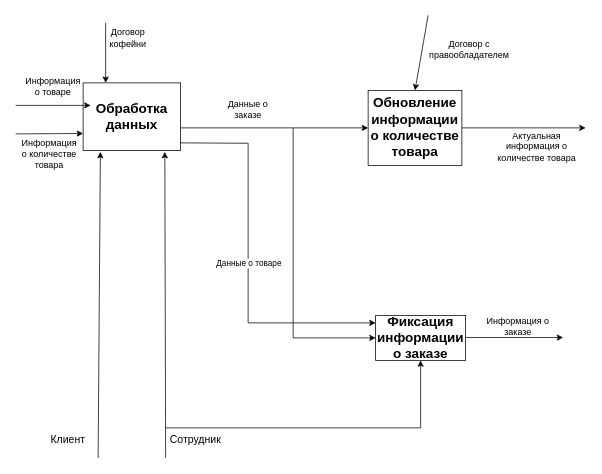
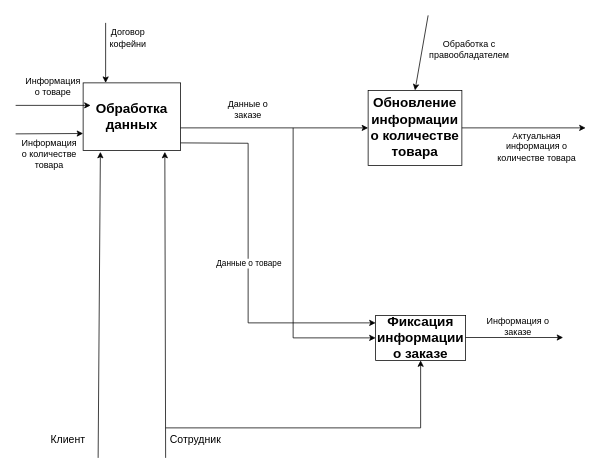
(469, 49) -> (469, 49)
